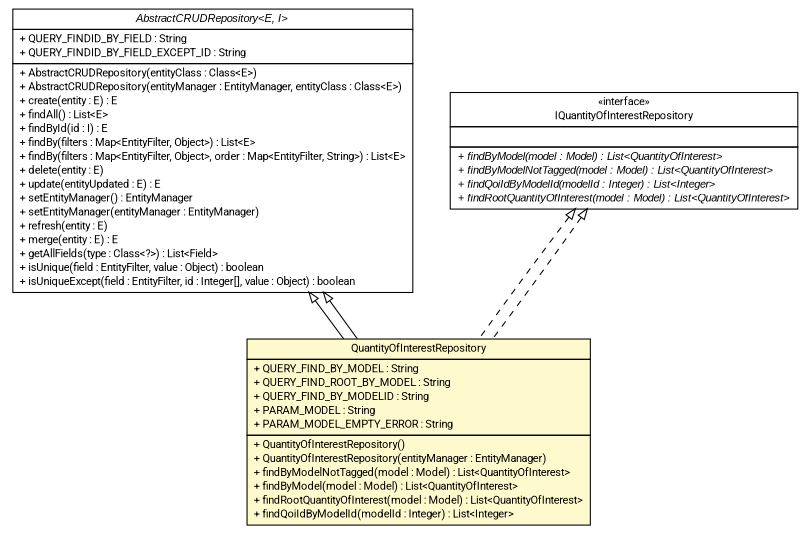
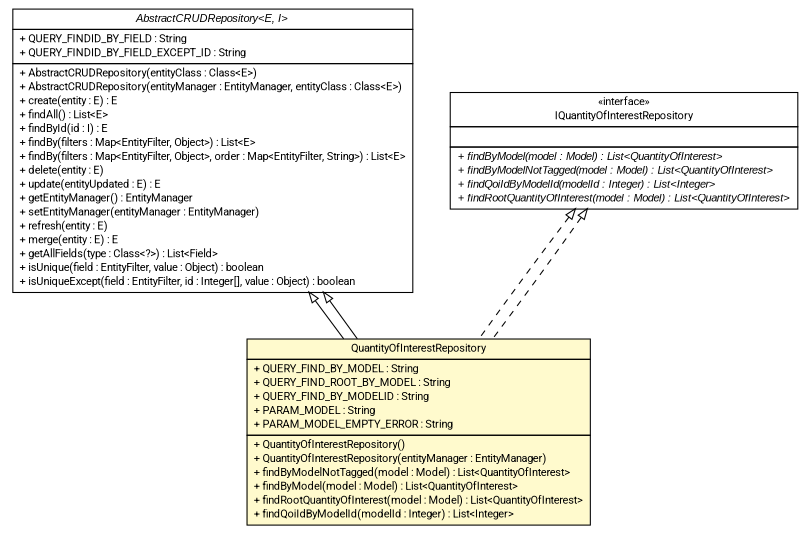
(106, 198) -> (106, 198)
